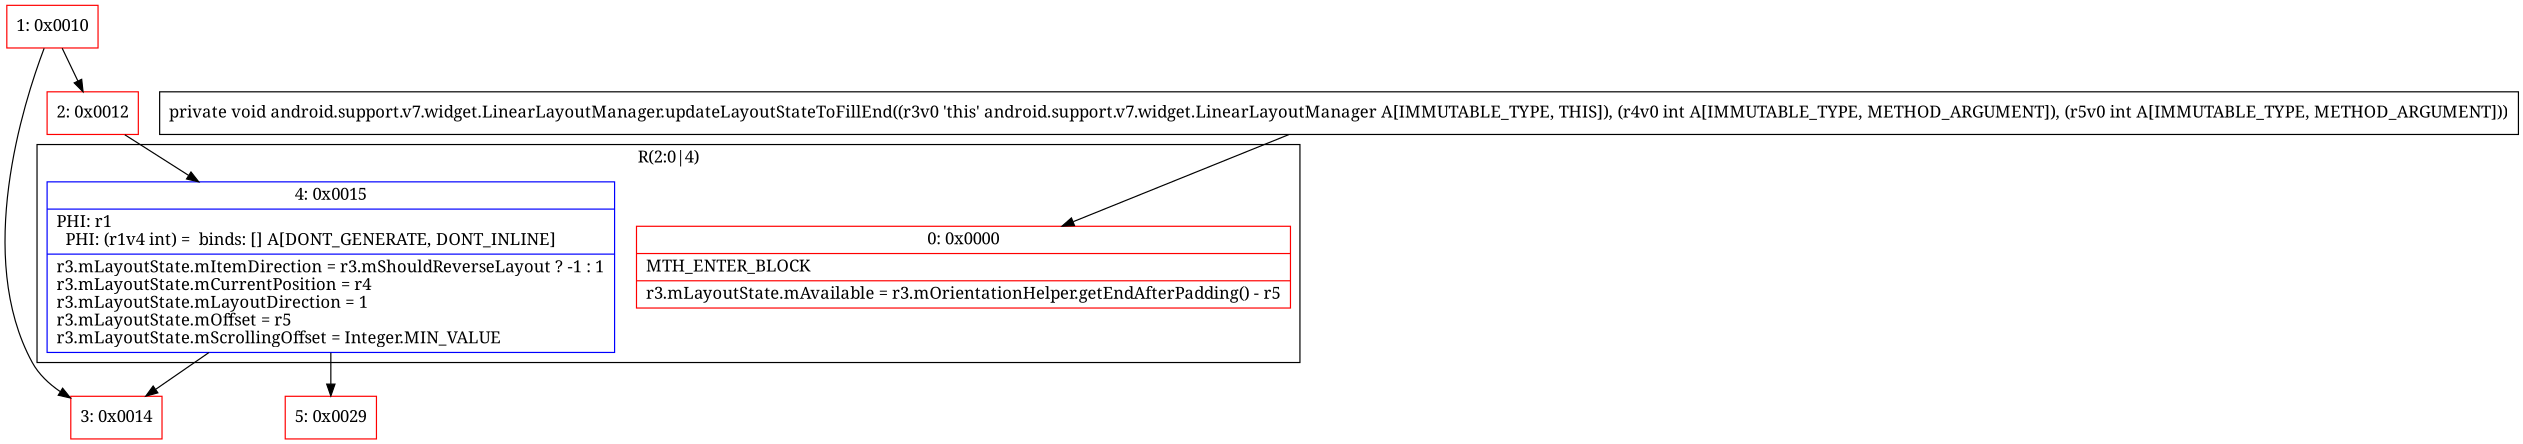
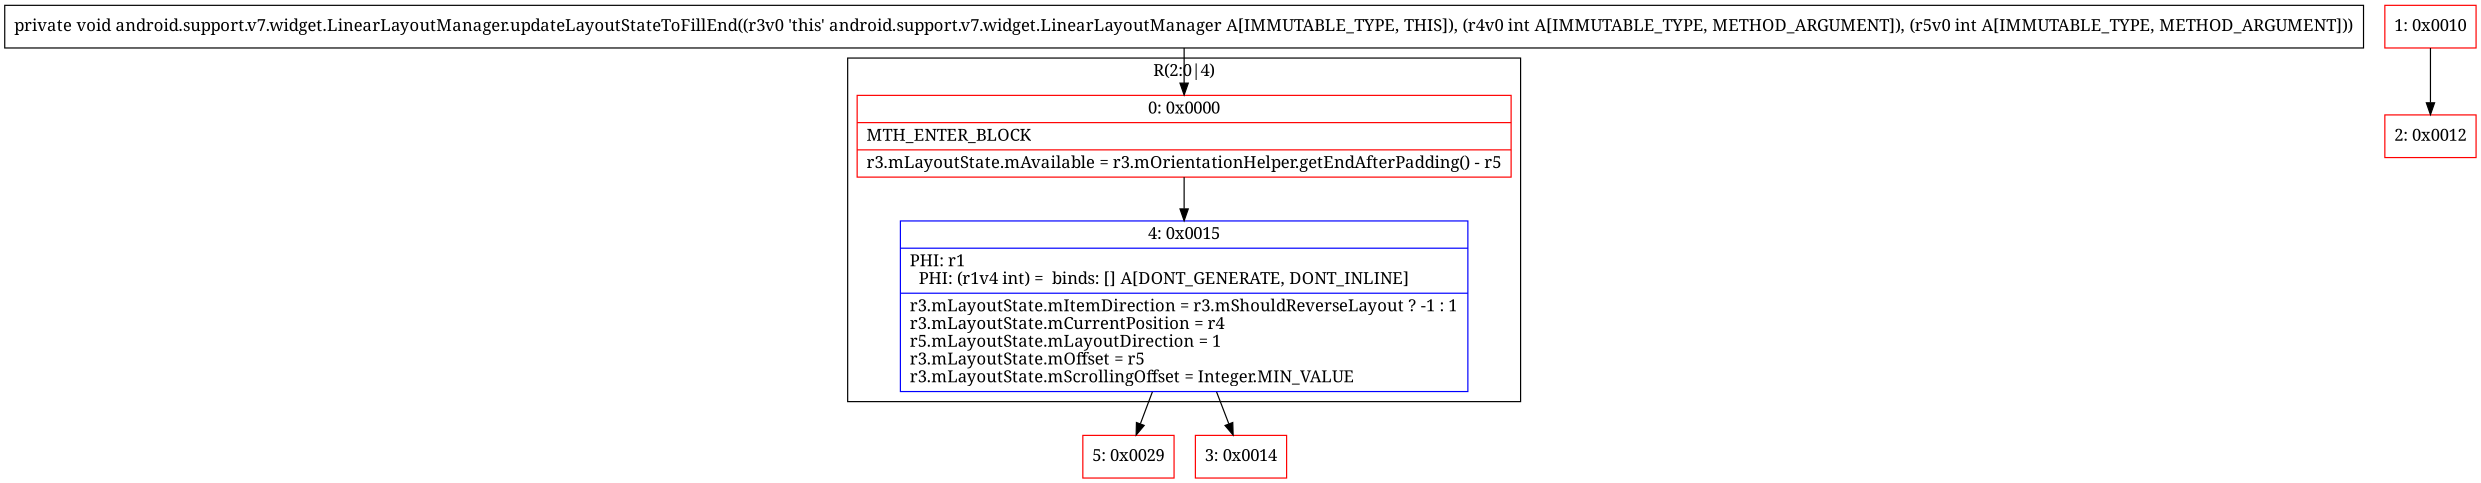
(157, 155) -> (1184, 193)
(6, 225) -> none
(212, 303) -> (1066, 342)
